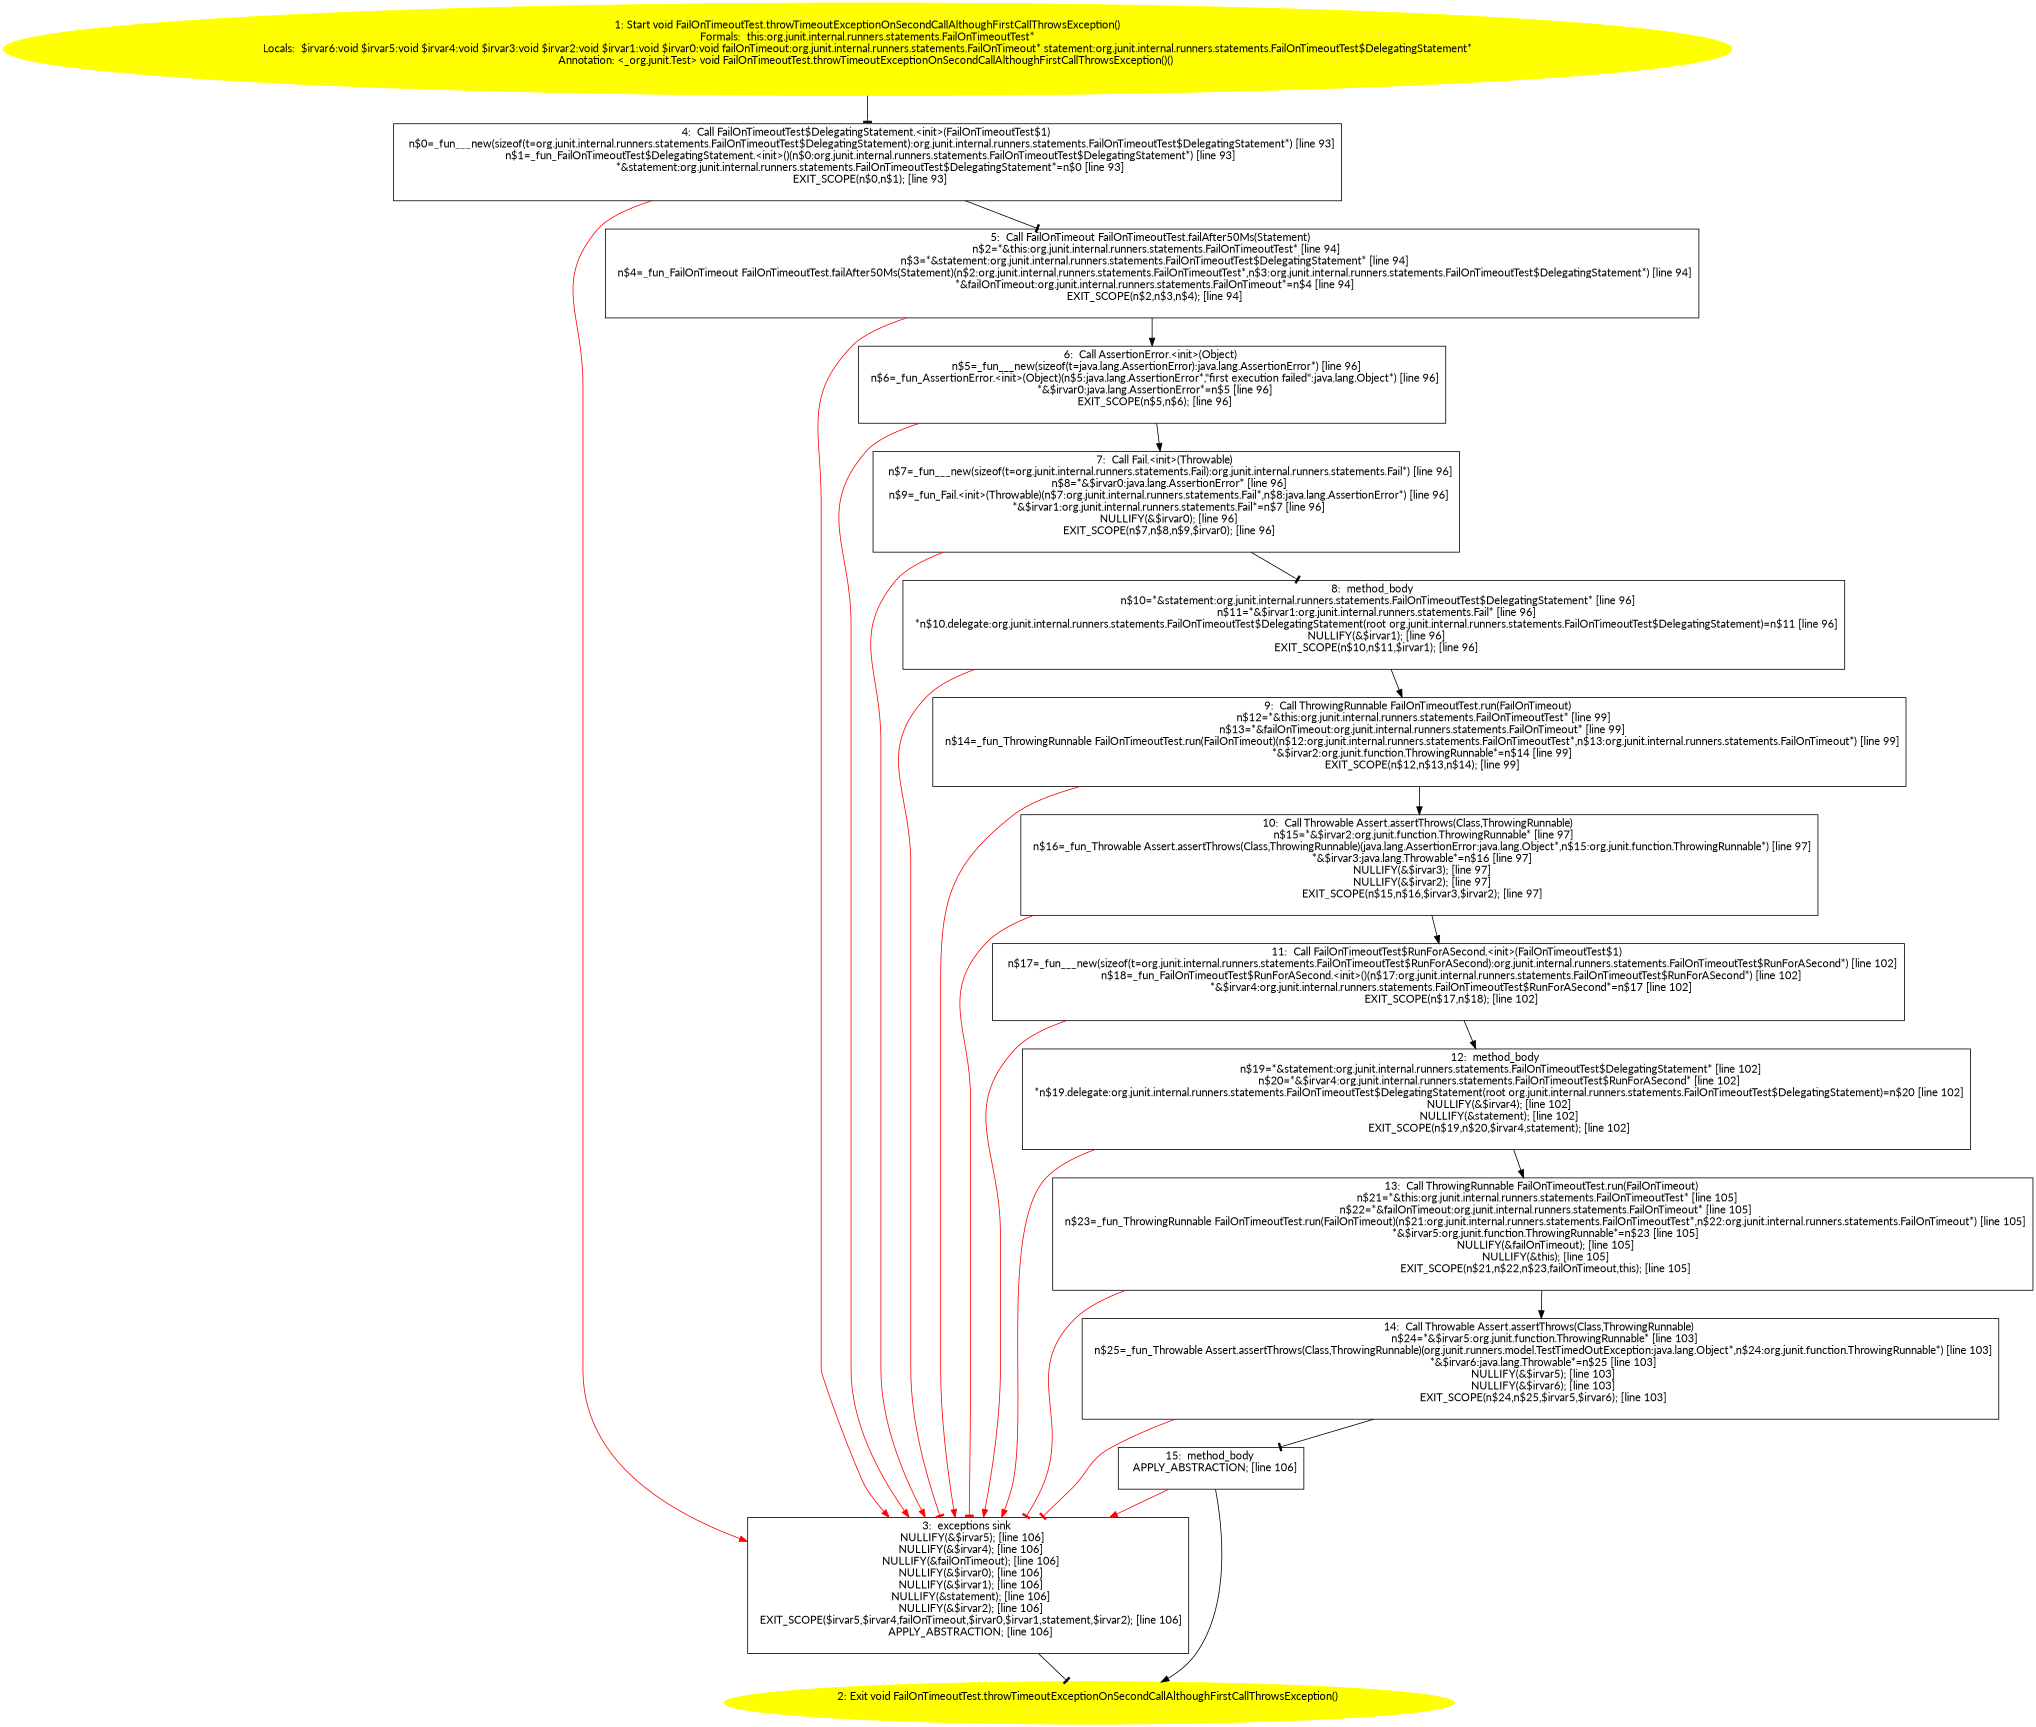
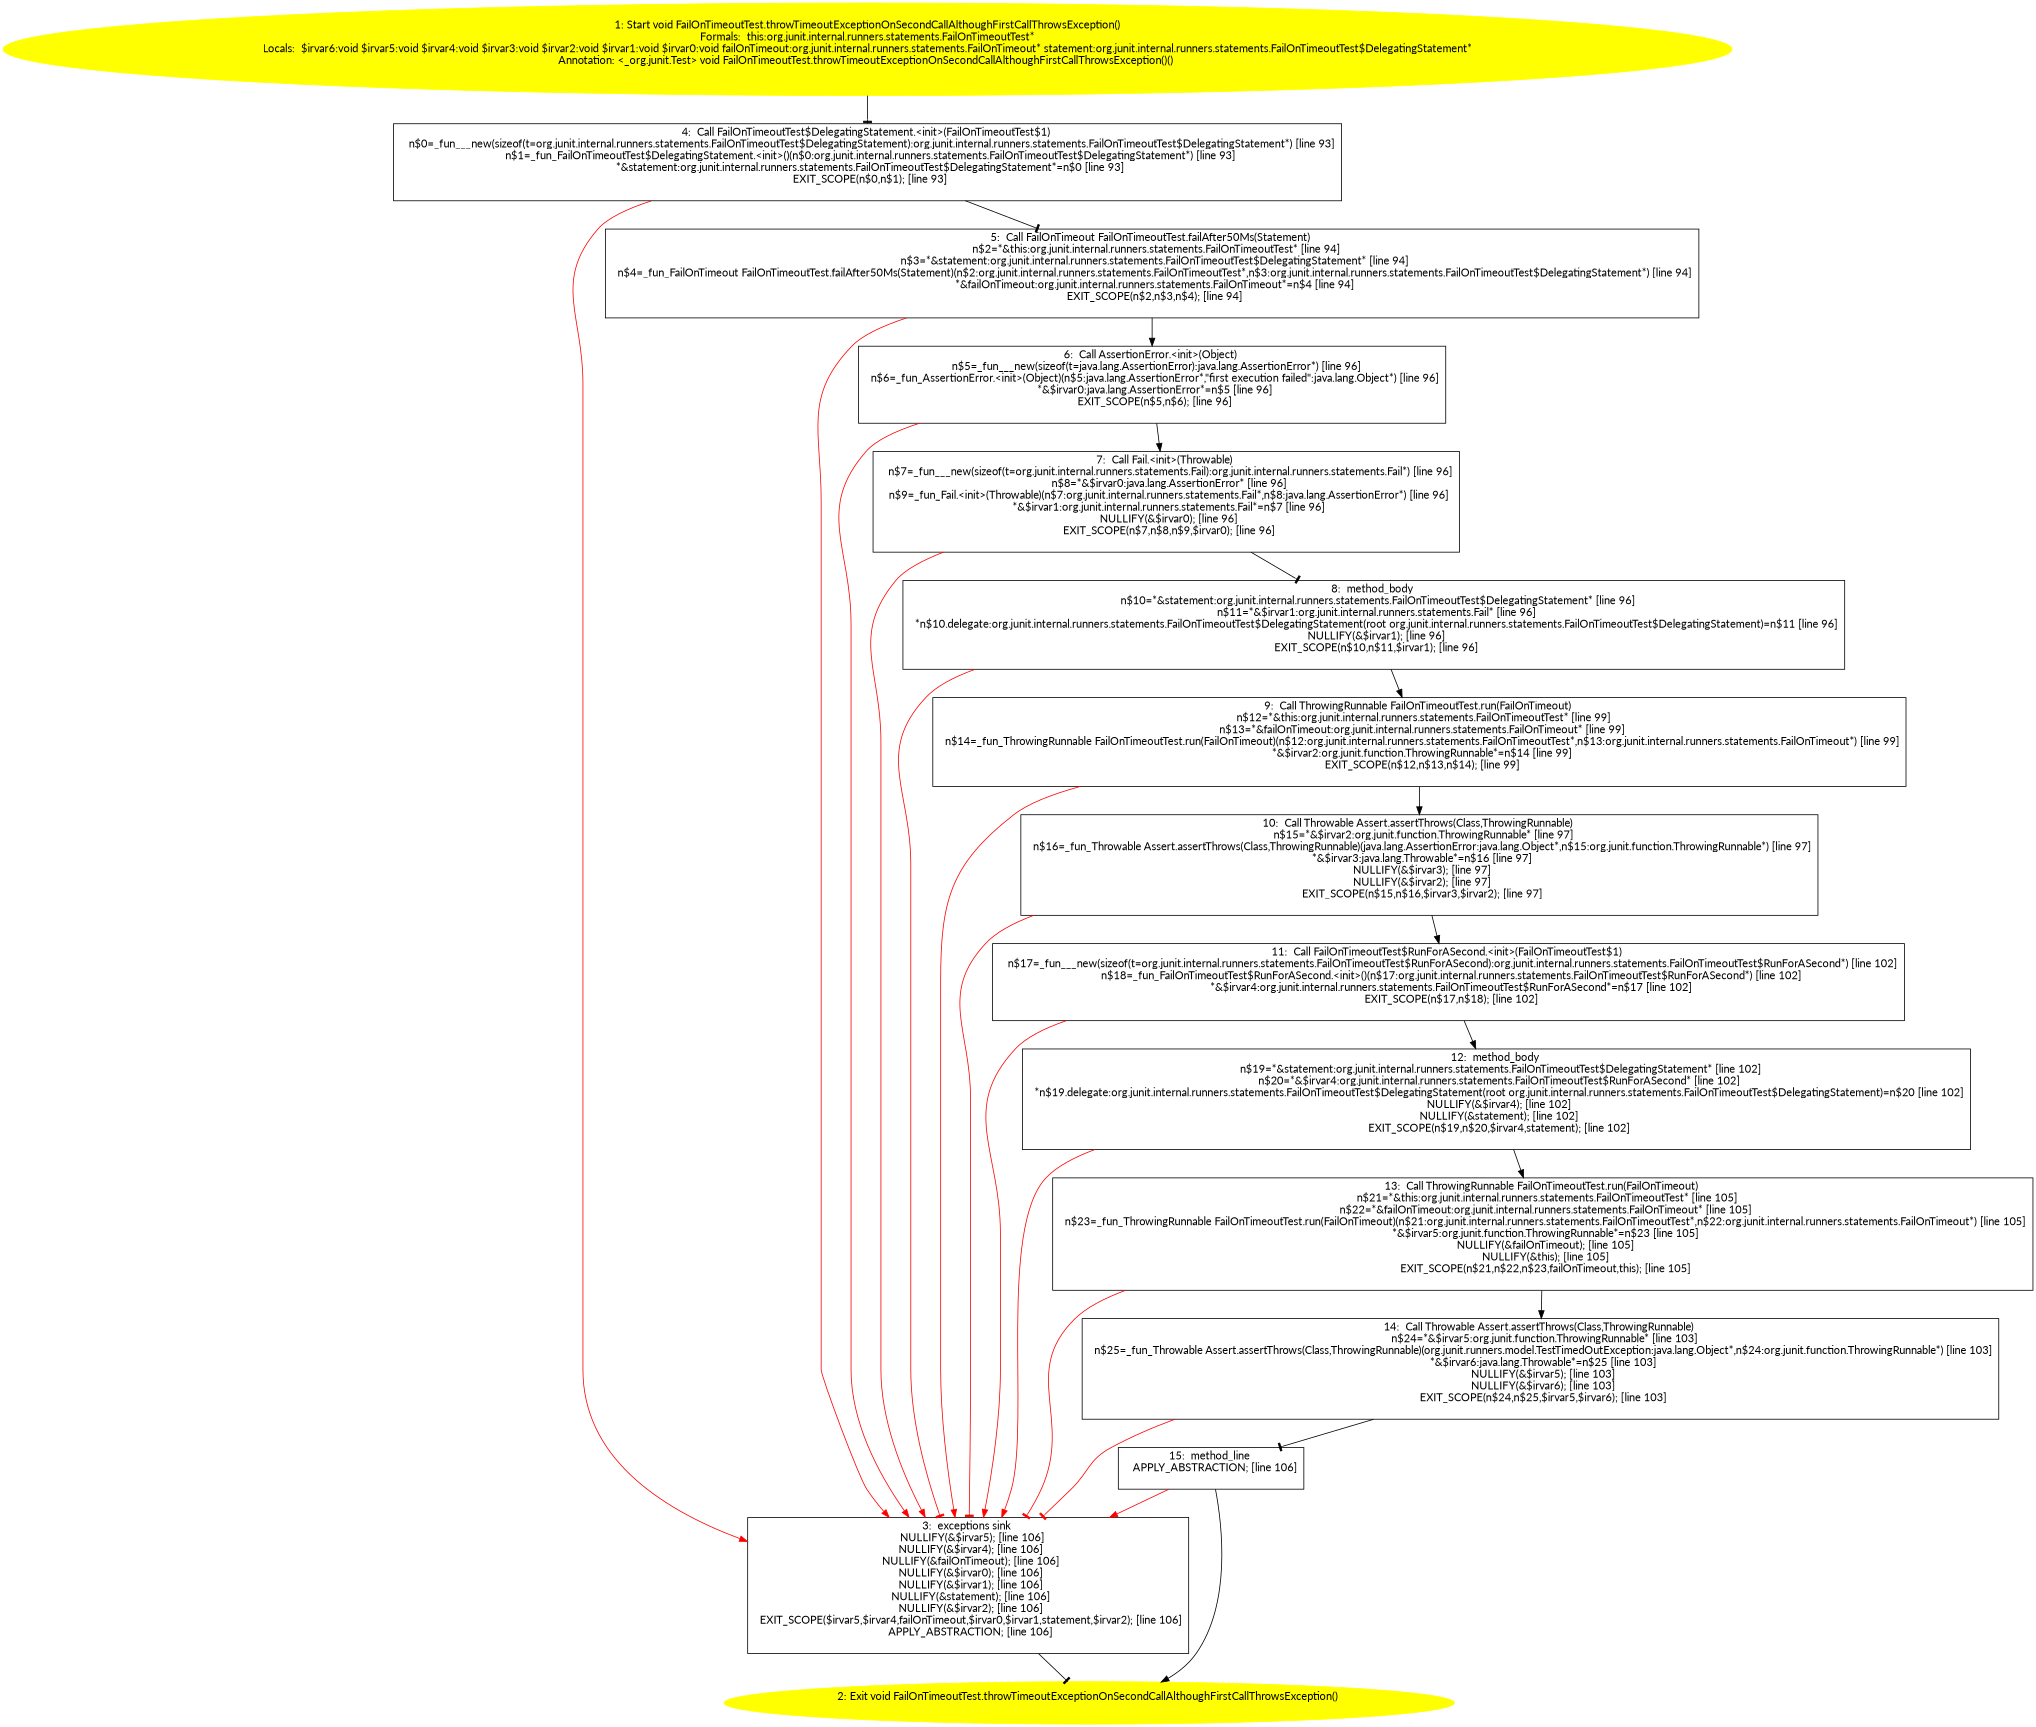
(1211, 1468) -> (1211, 1468)
